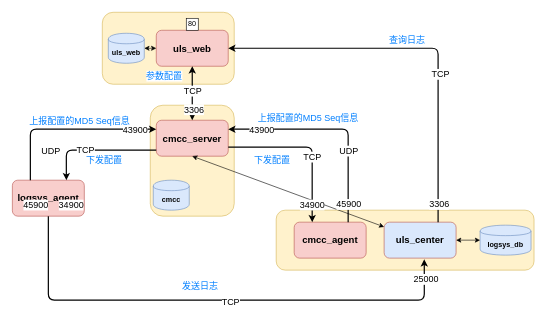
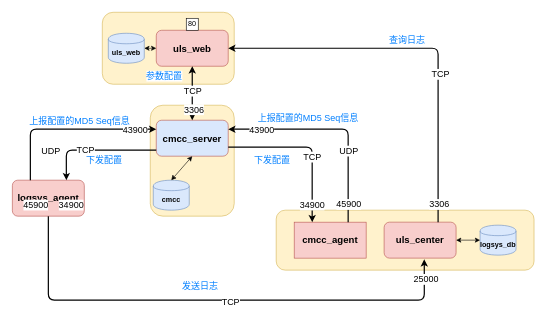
(192, 138) -> (192, 138)
(252, 178) -> (182, 168)
(330, 240) -> (330, 240)
(420, 240) -> (420, 240)
(506, 240) -> (498, 240)
